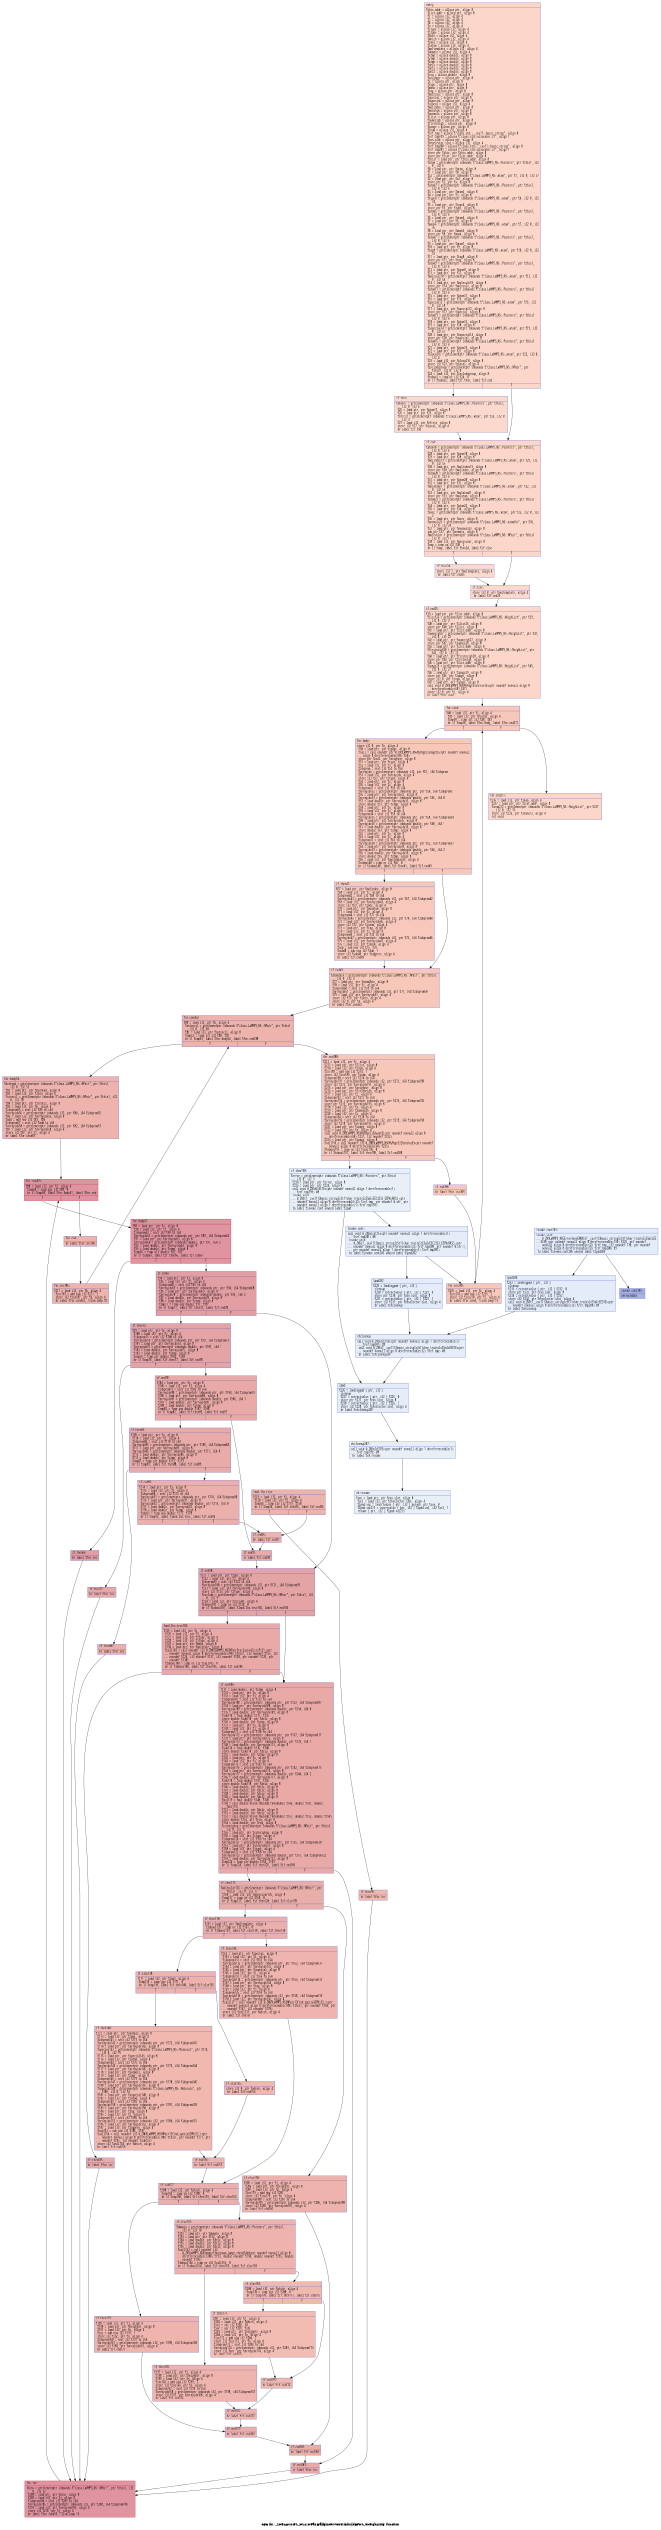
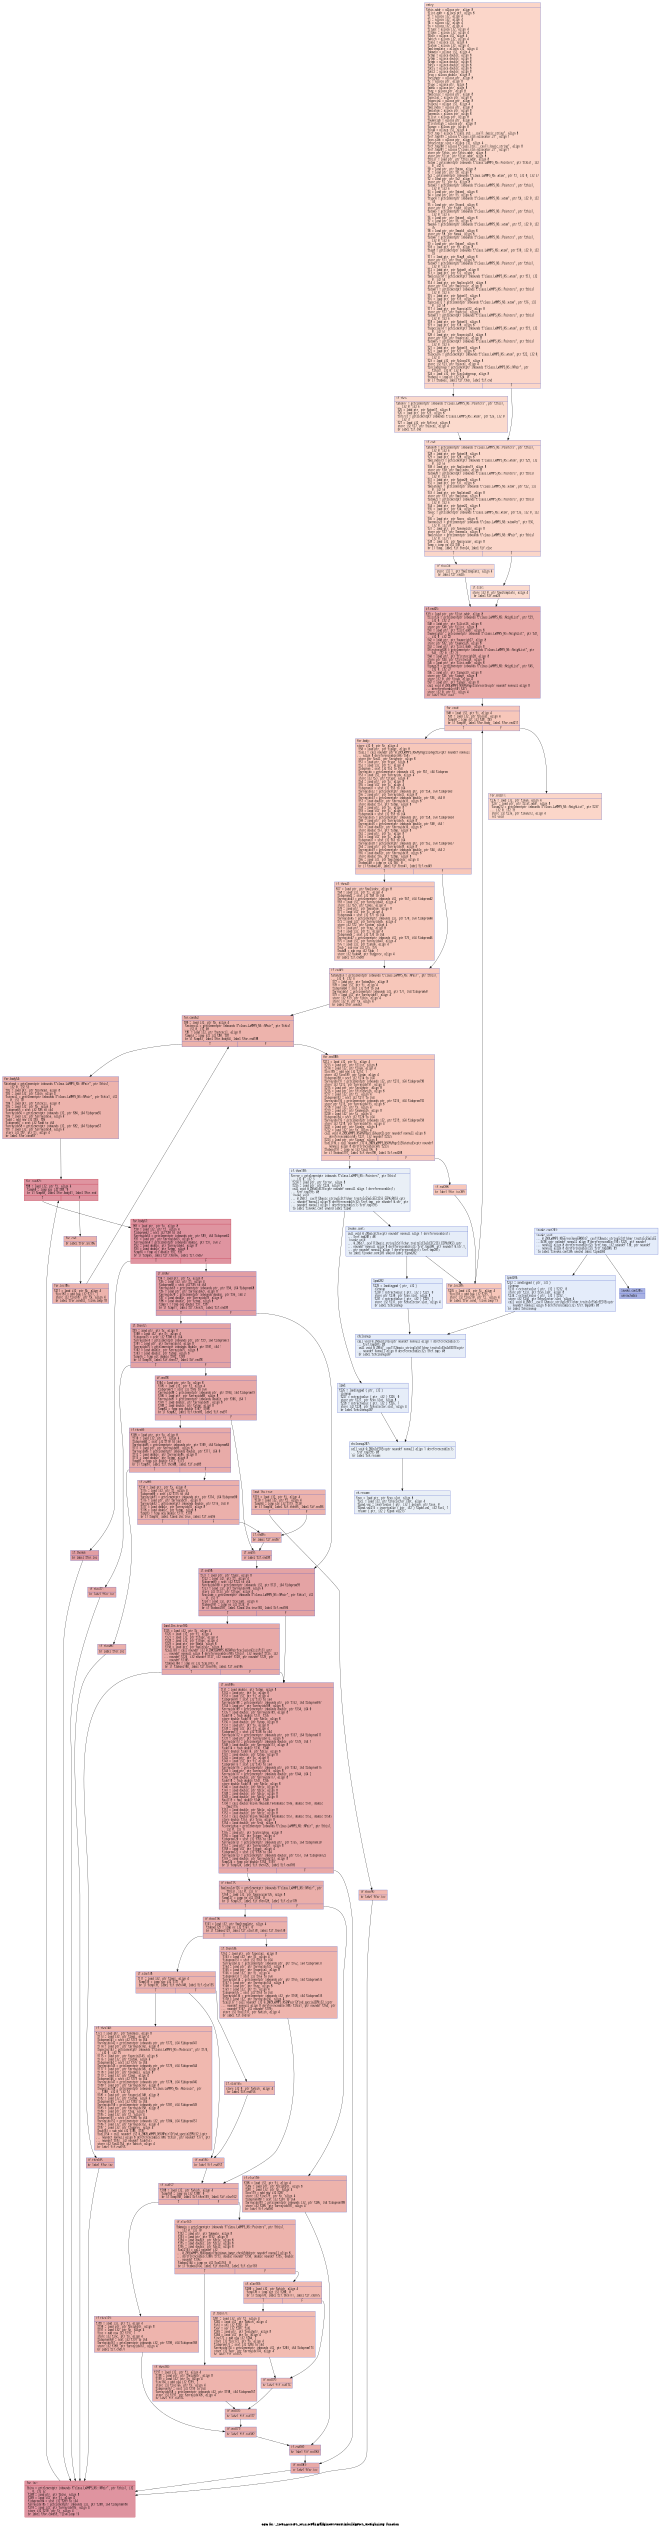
(452, 532) -> (453, 532)
(481, 581) -> (467, 591)
(482, 652) -> (482, 652)
(394, 1369) -> (412, 1399)
(201, 2153) -> (220, 2070)
